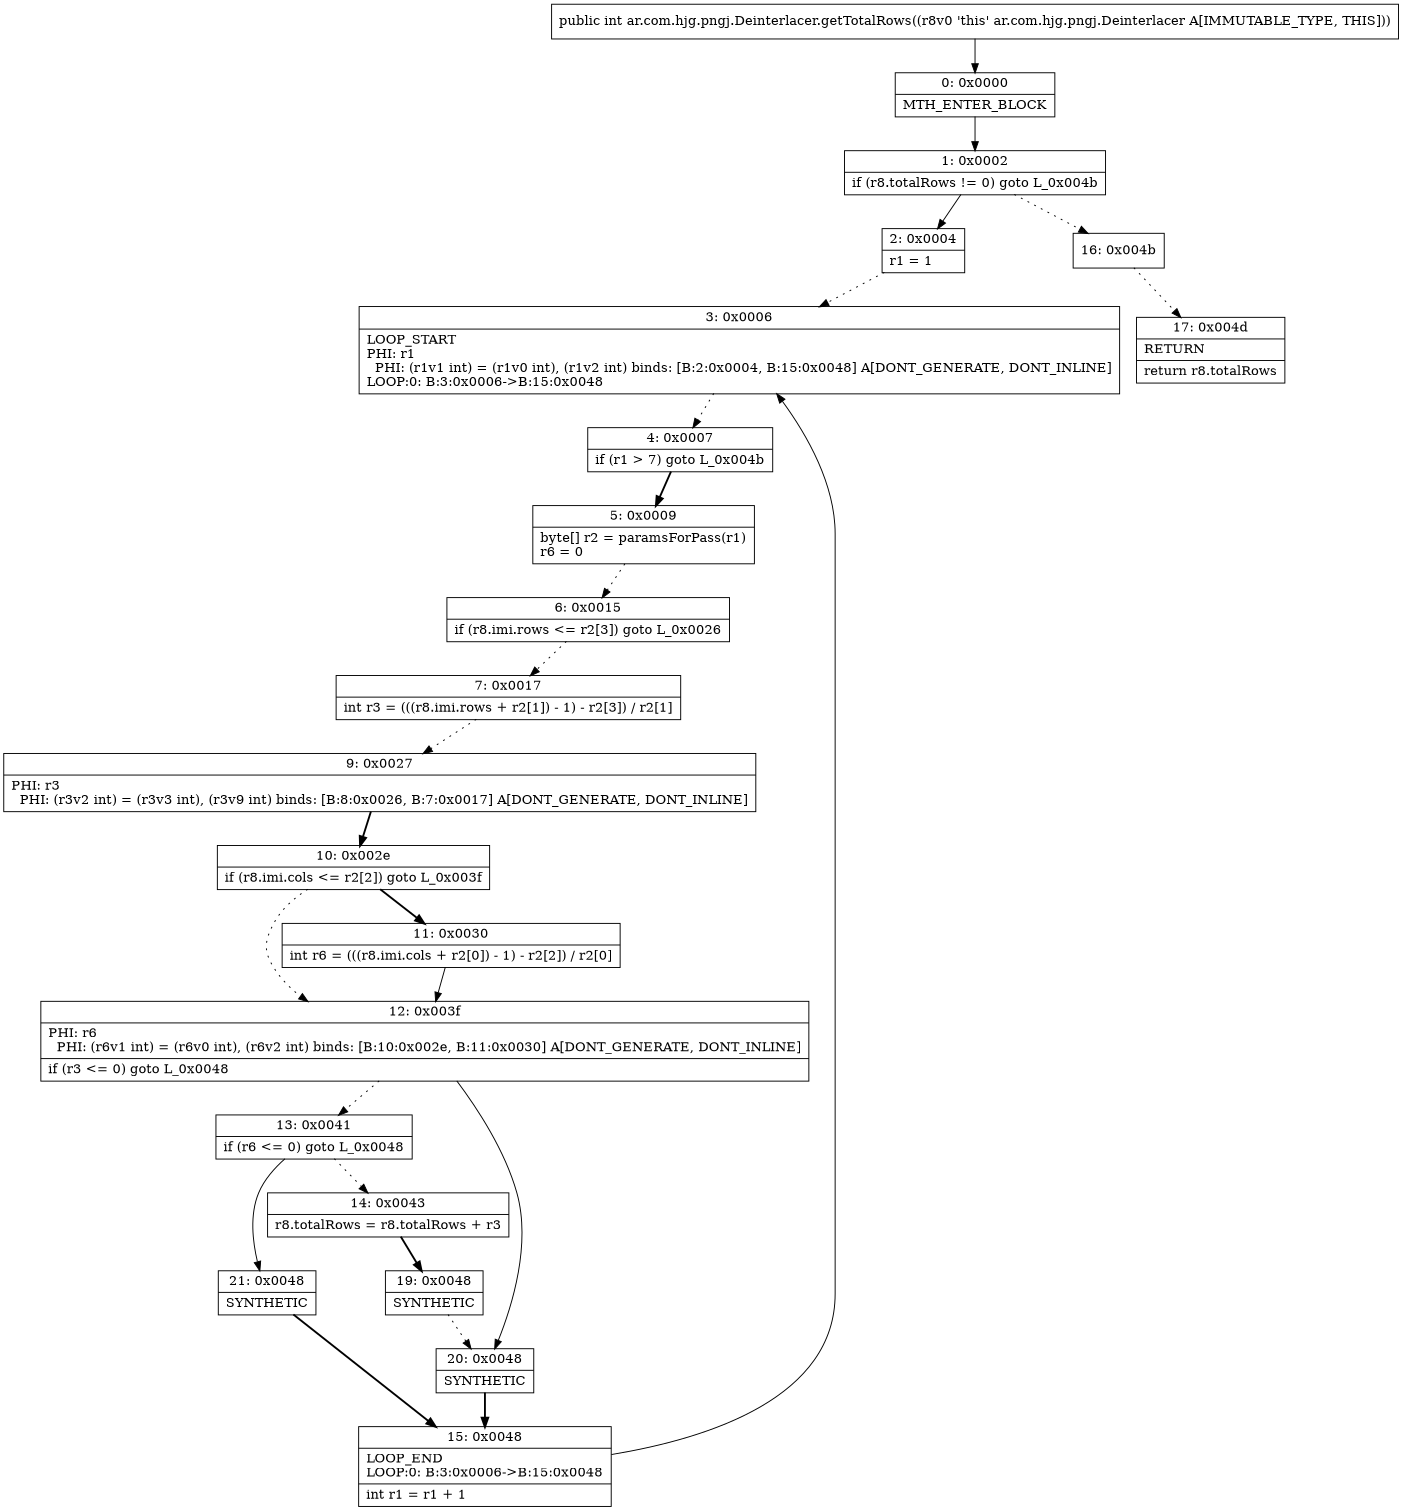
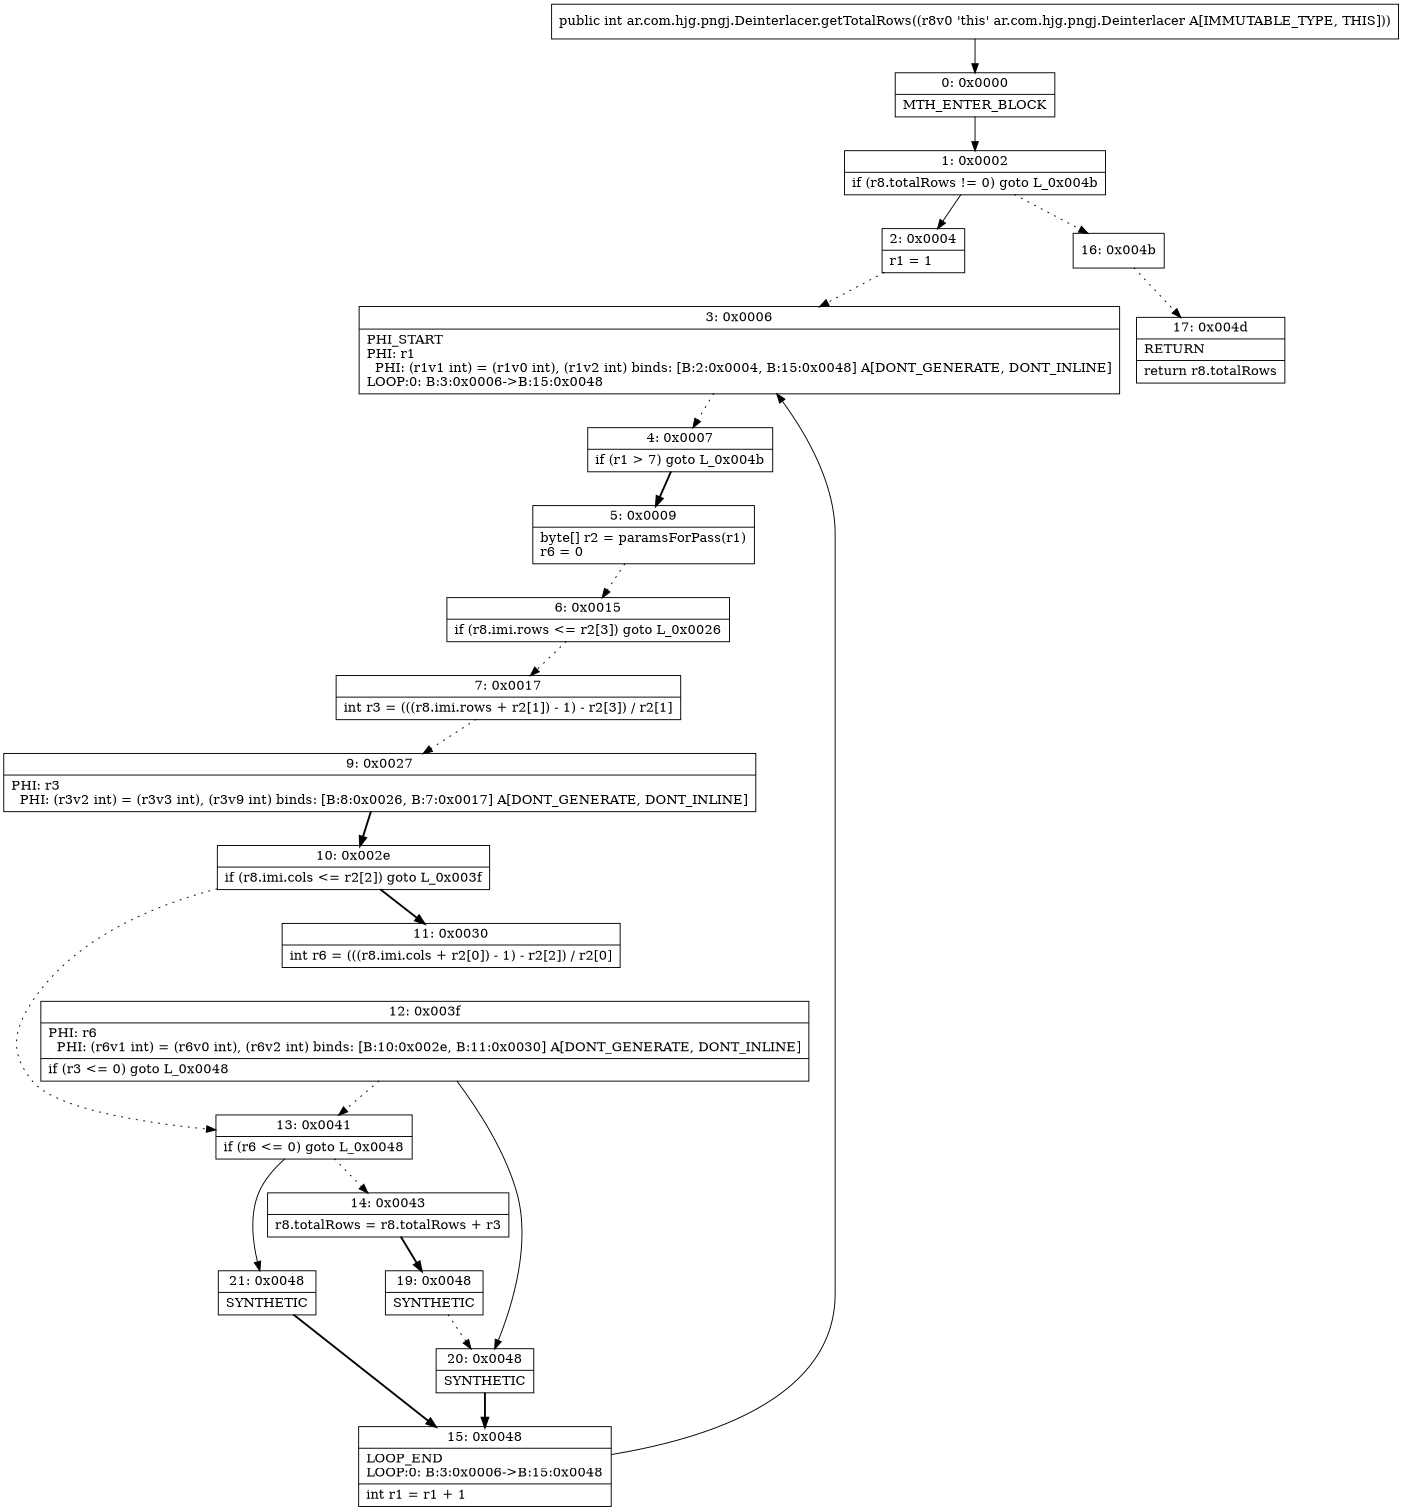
(412, 340) -> (405, 340)
(267, 941) -> (21, 1023)
(442, 980) -> none
